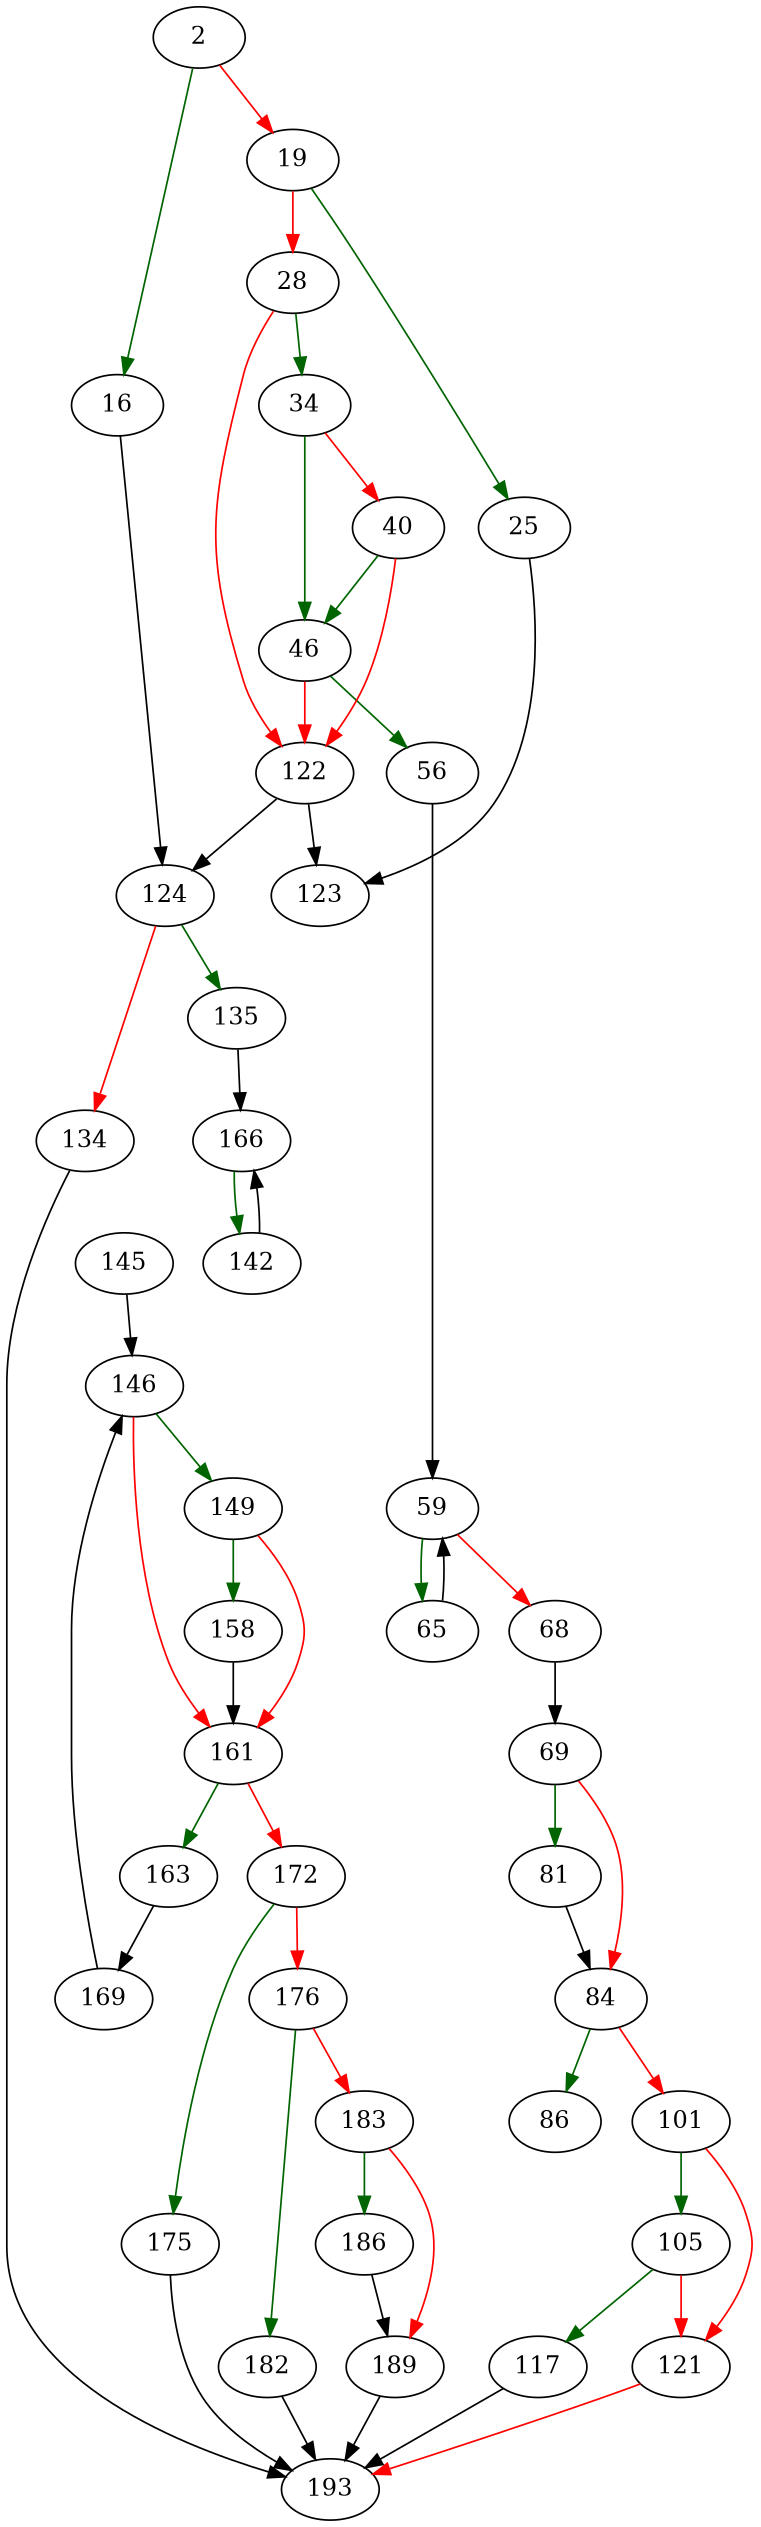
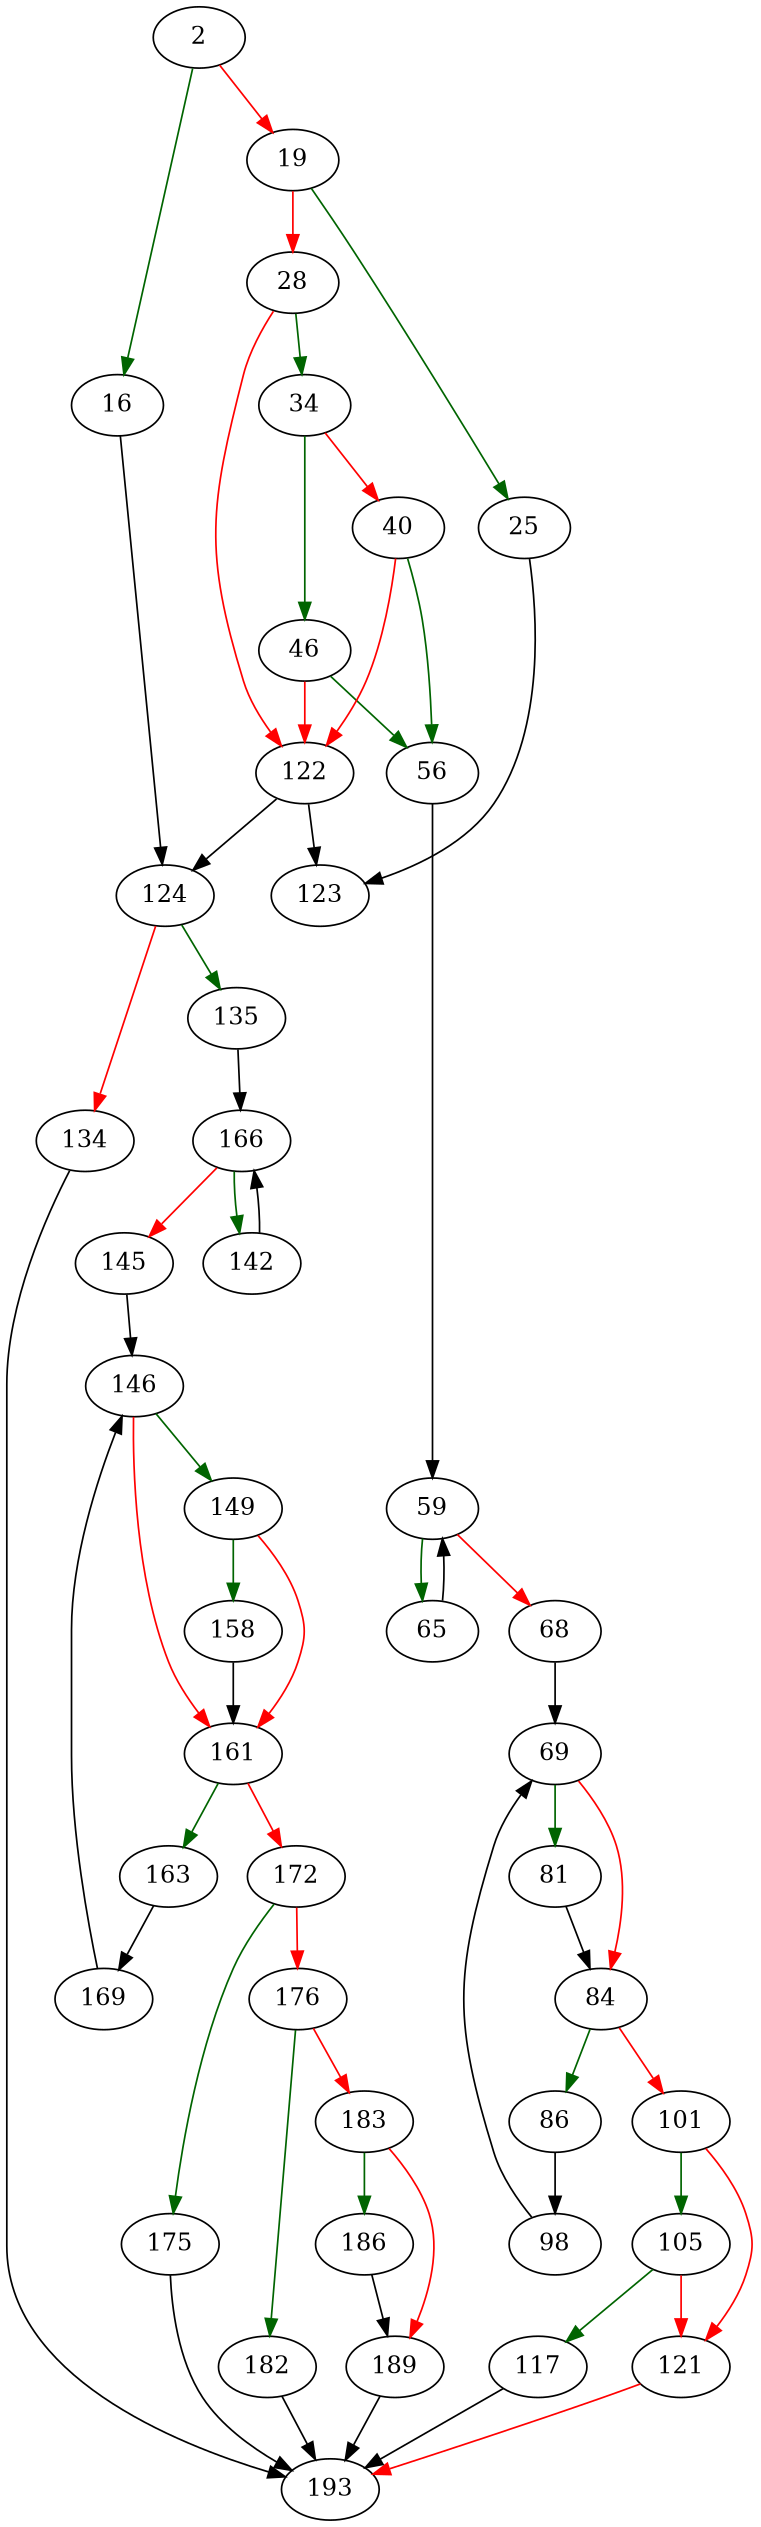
(357, 582) -> (425, 641)
none -> (189, 1196)
none -> (555, 2244)
